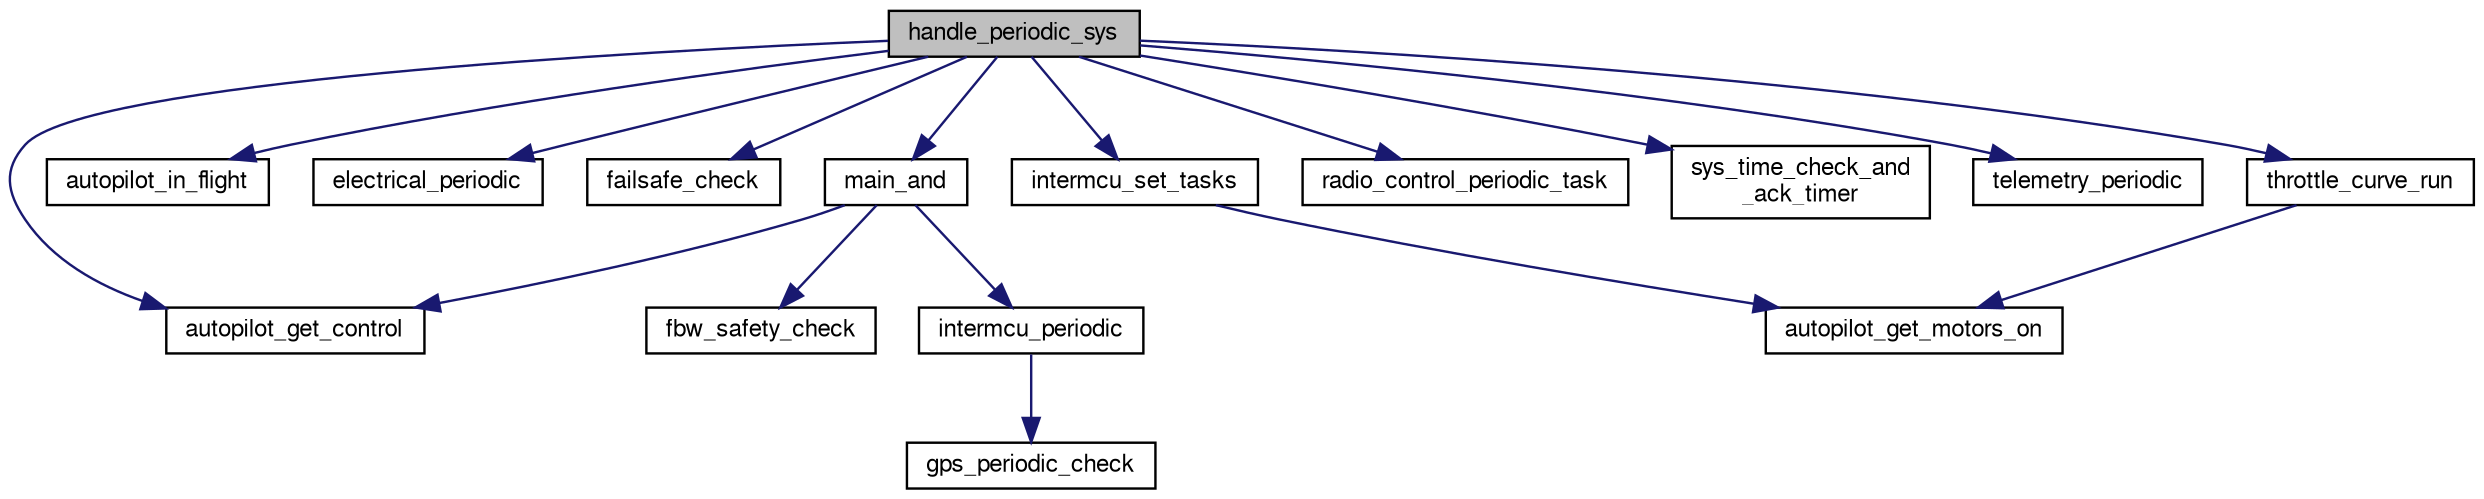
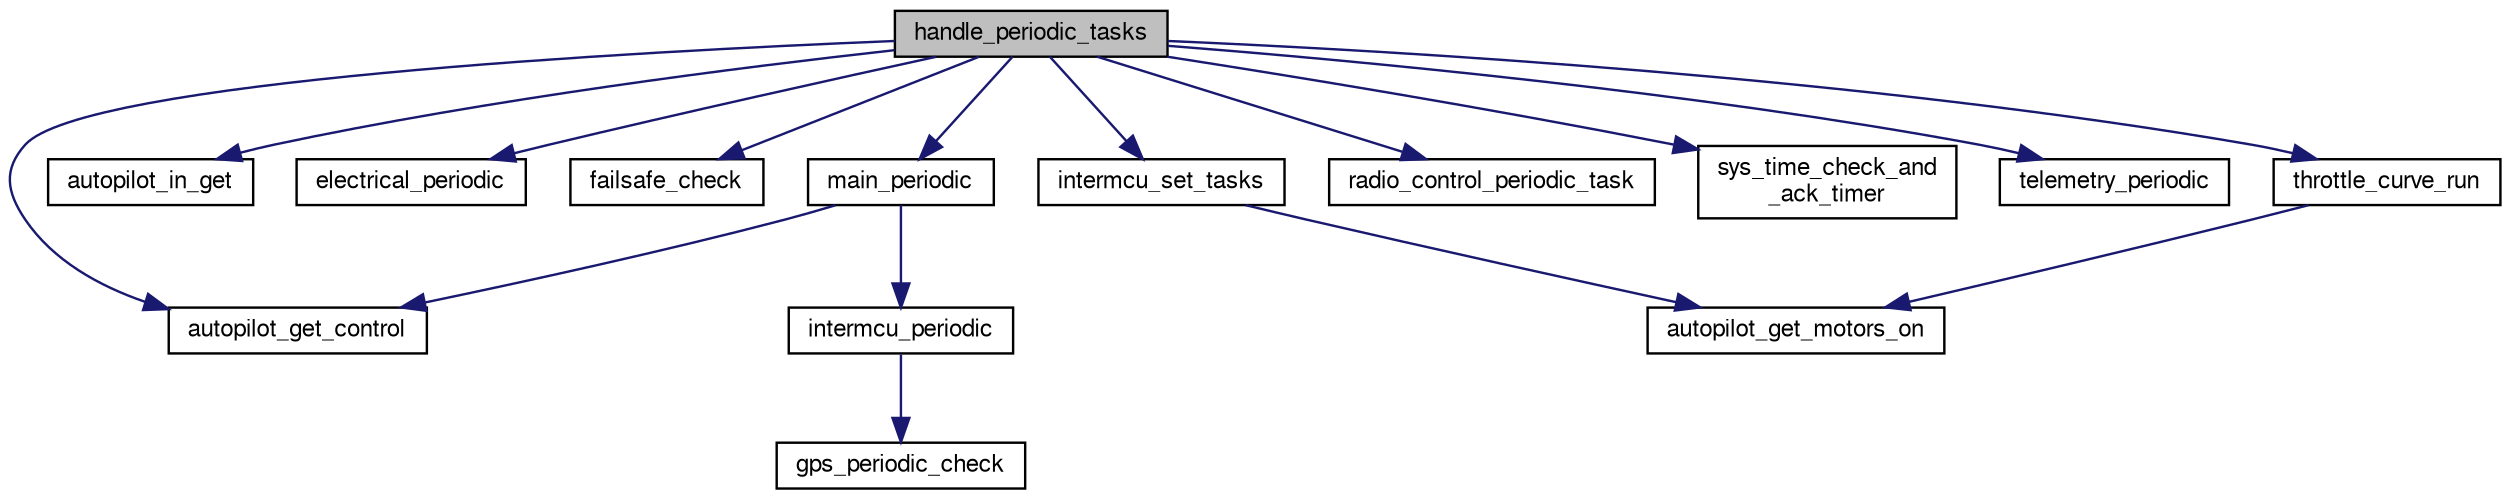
(1014, 34) -> (1031, 34)
(158, 182) -> (151, 182)
(896, 182) -> (901, 182)
(761, 331) -> none
